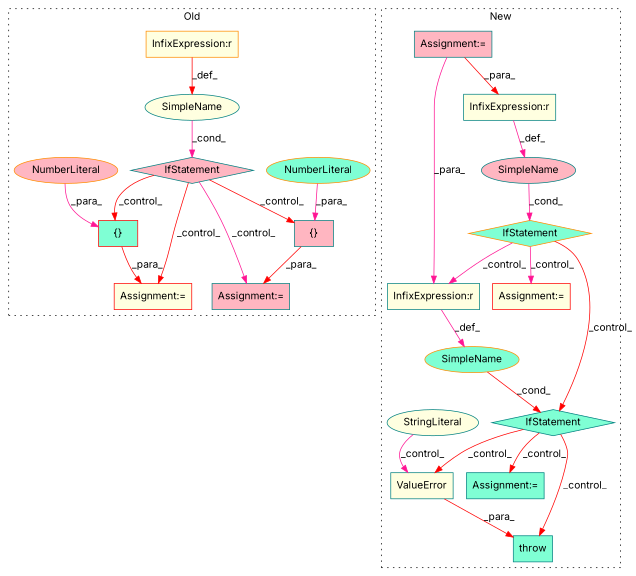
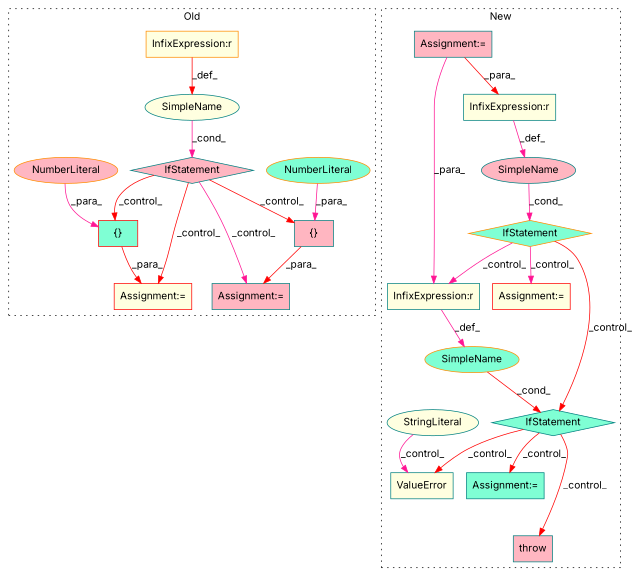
(476, 516) -> none
(533, 549) -> (533, 549)
